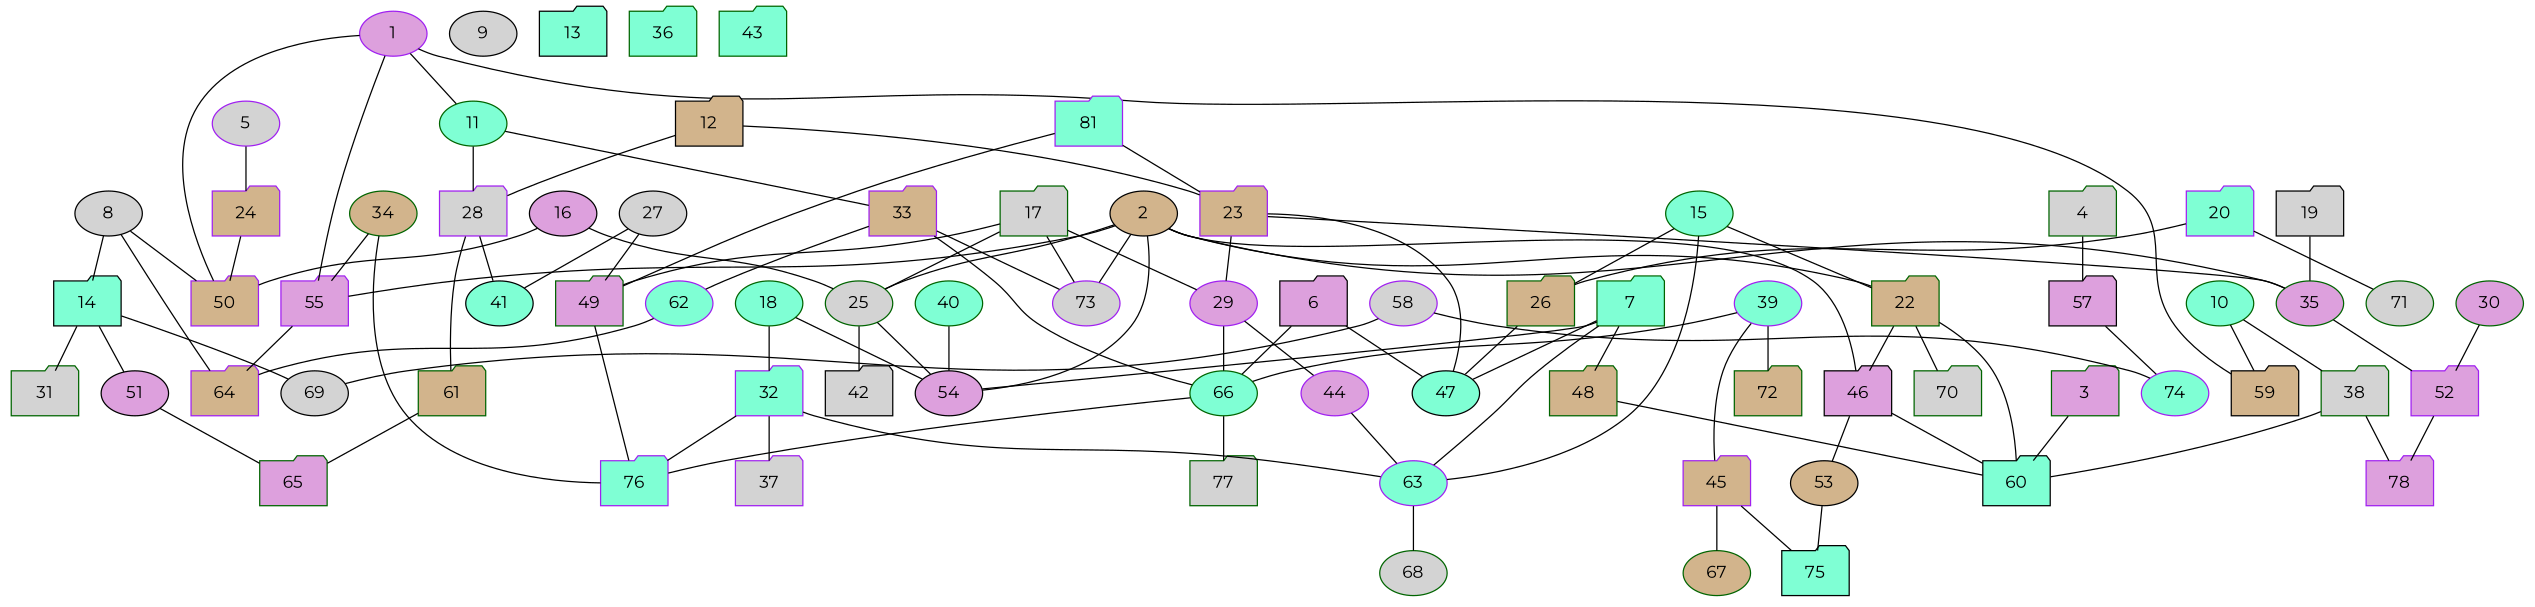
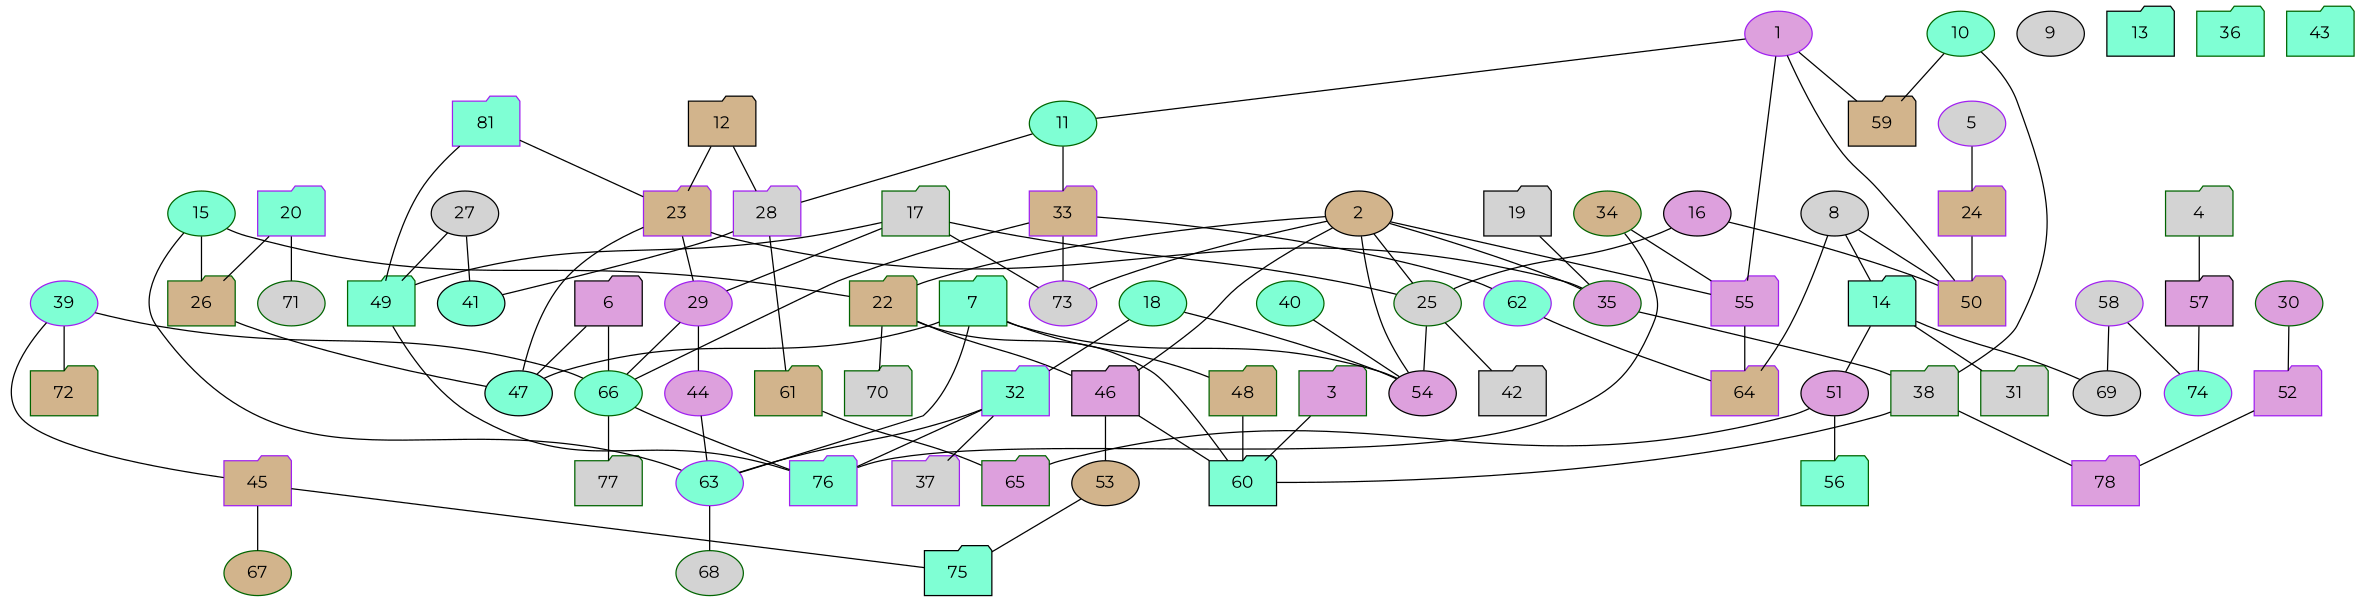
(589, 303) -> (381, 303)
(2373, 345) -> (1765, 342)
none -> (1835, 483)
